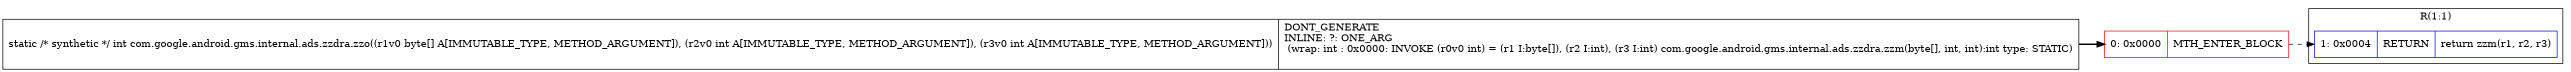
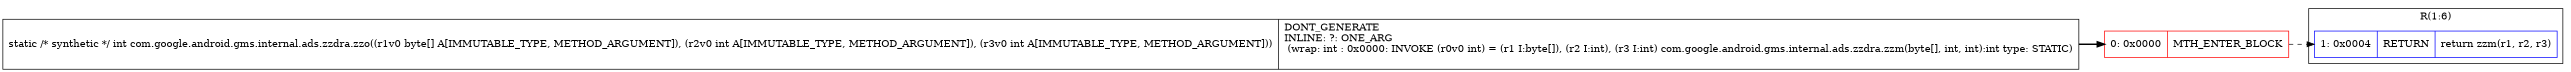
(2436, 17) -> (2436, 17)
